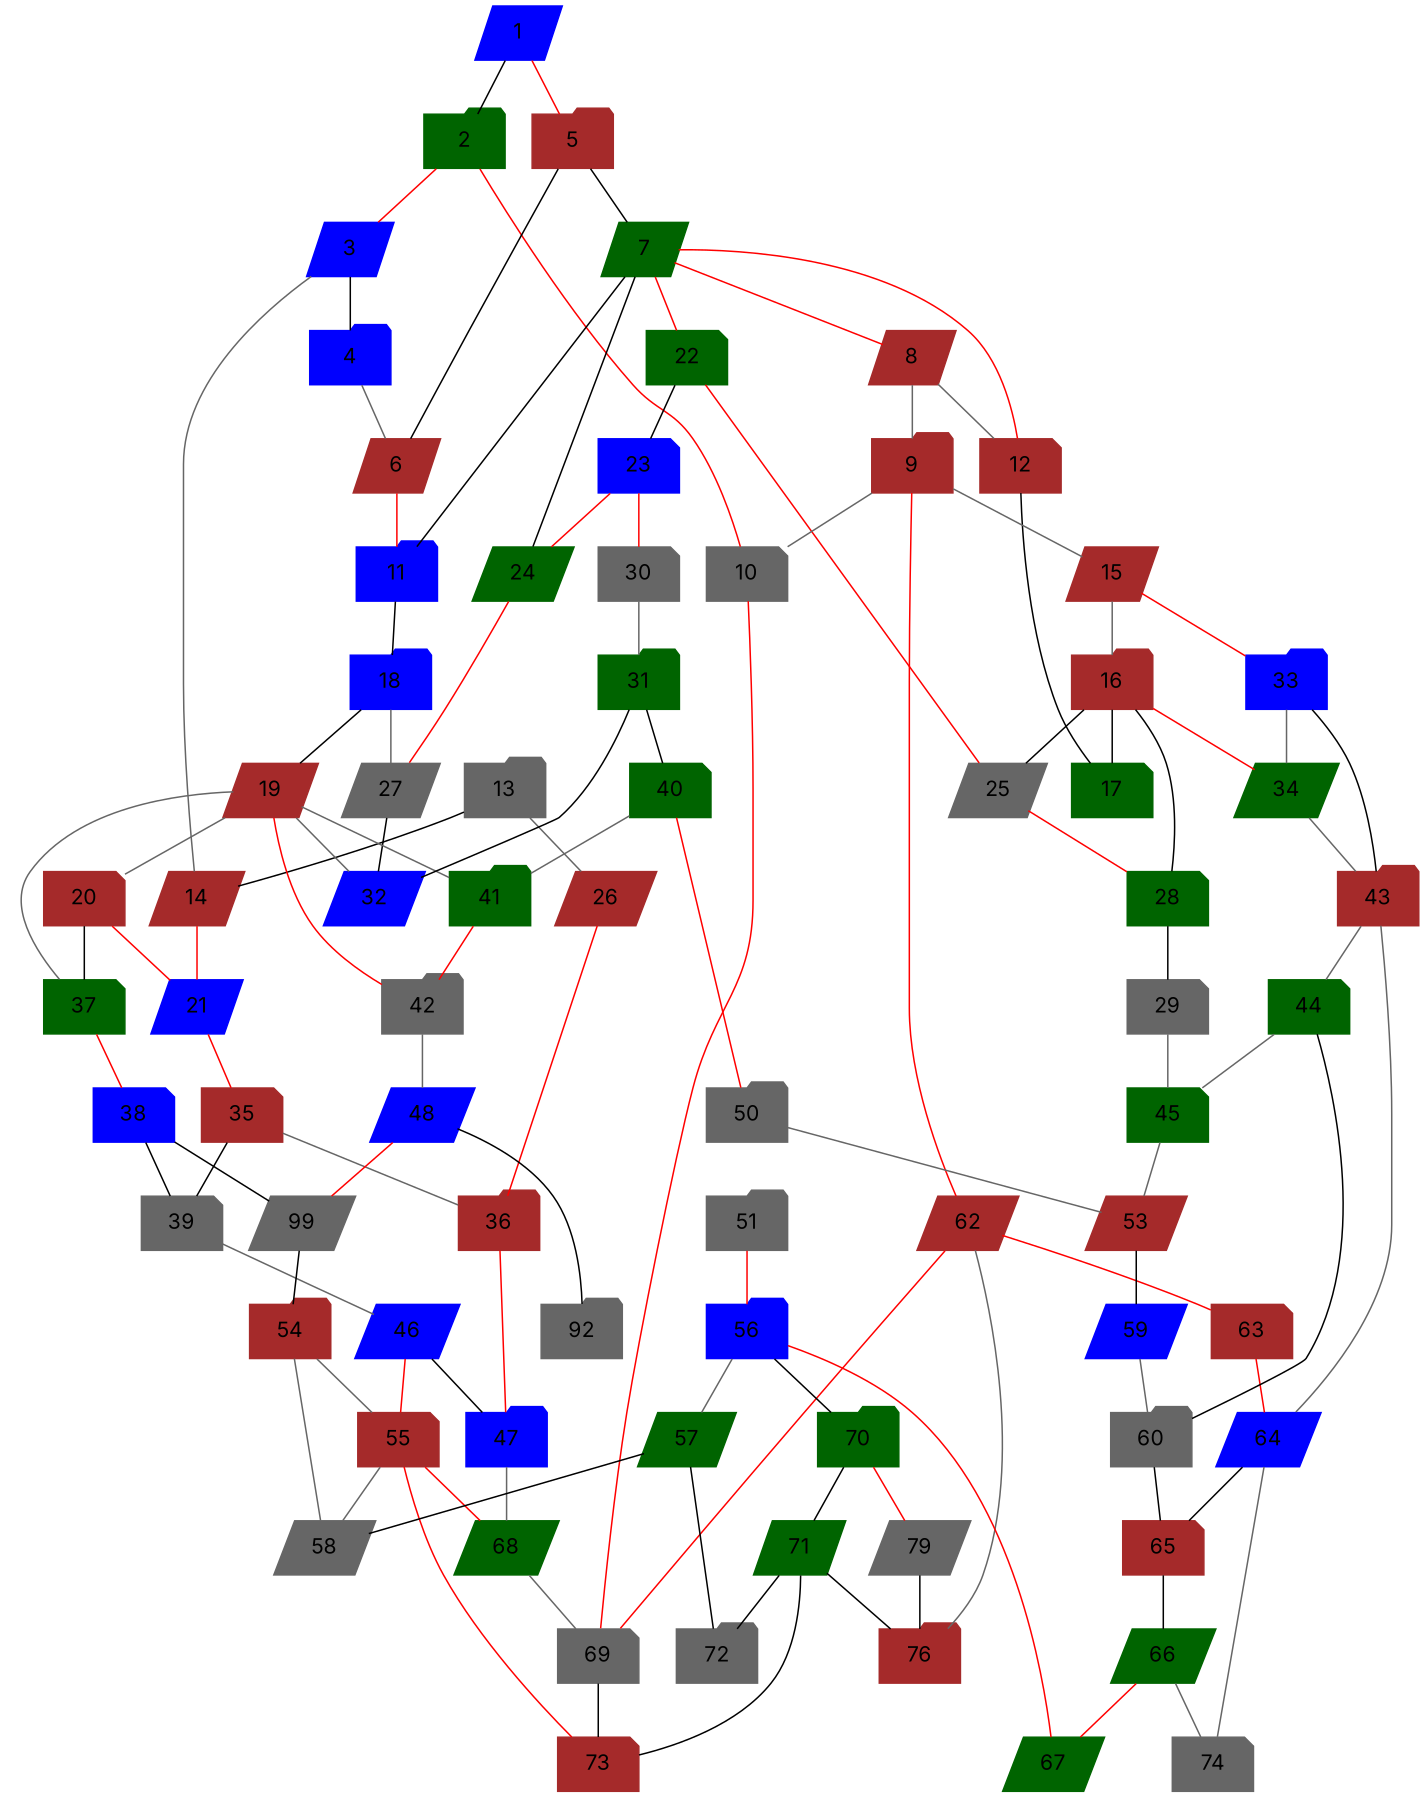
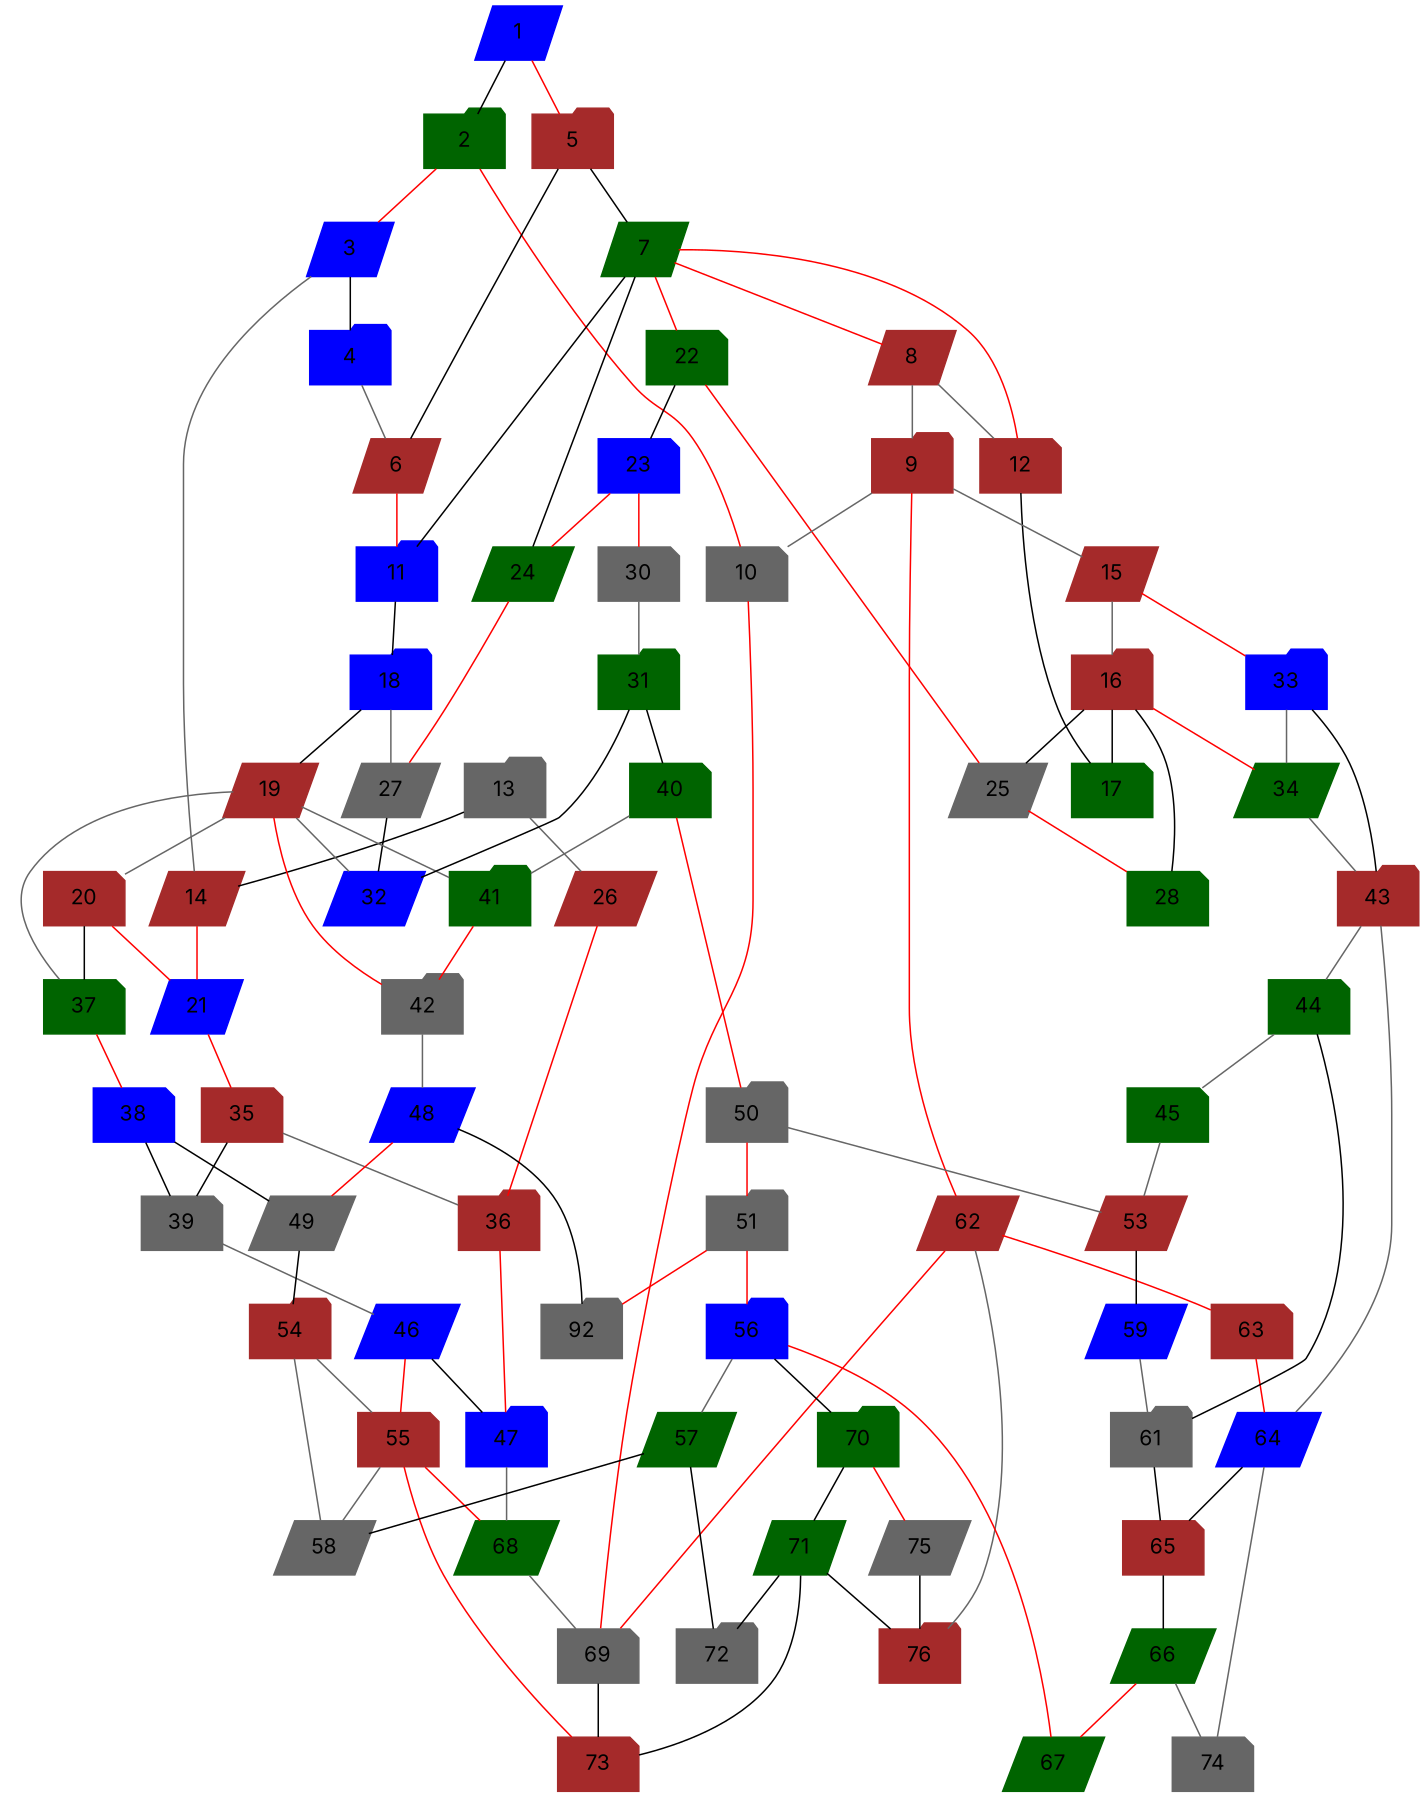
(1168, 1007) -> none
none -> (747, 1169)
(302, 1223) -> (302, 1223)
none -> (664, 1277)
(1151, 1440) -> (1151, 1440)
(920, 1548) -> (920, 1548)
